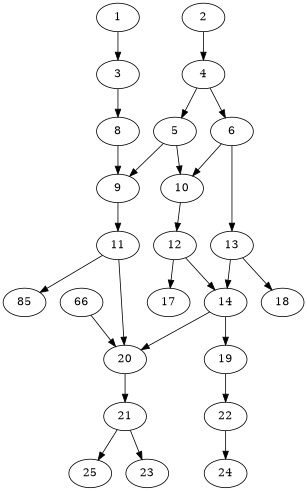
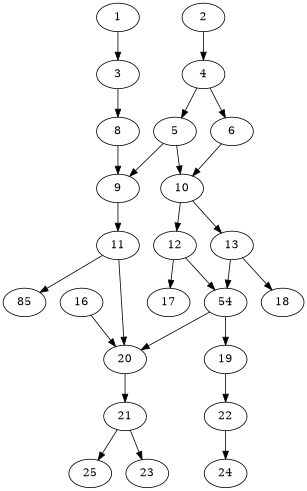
(232, 184) -> (204, 214)
(82, 302) -> (82, 302)
(226, 302) -> (226, 302)
